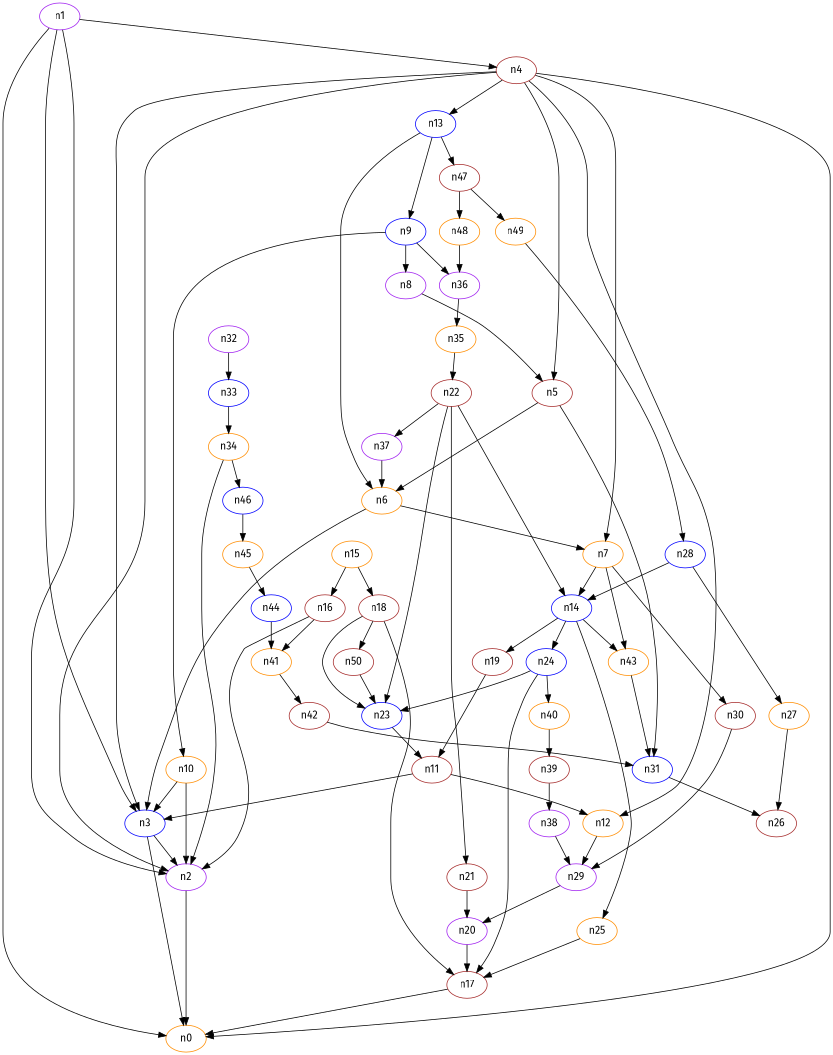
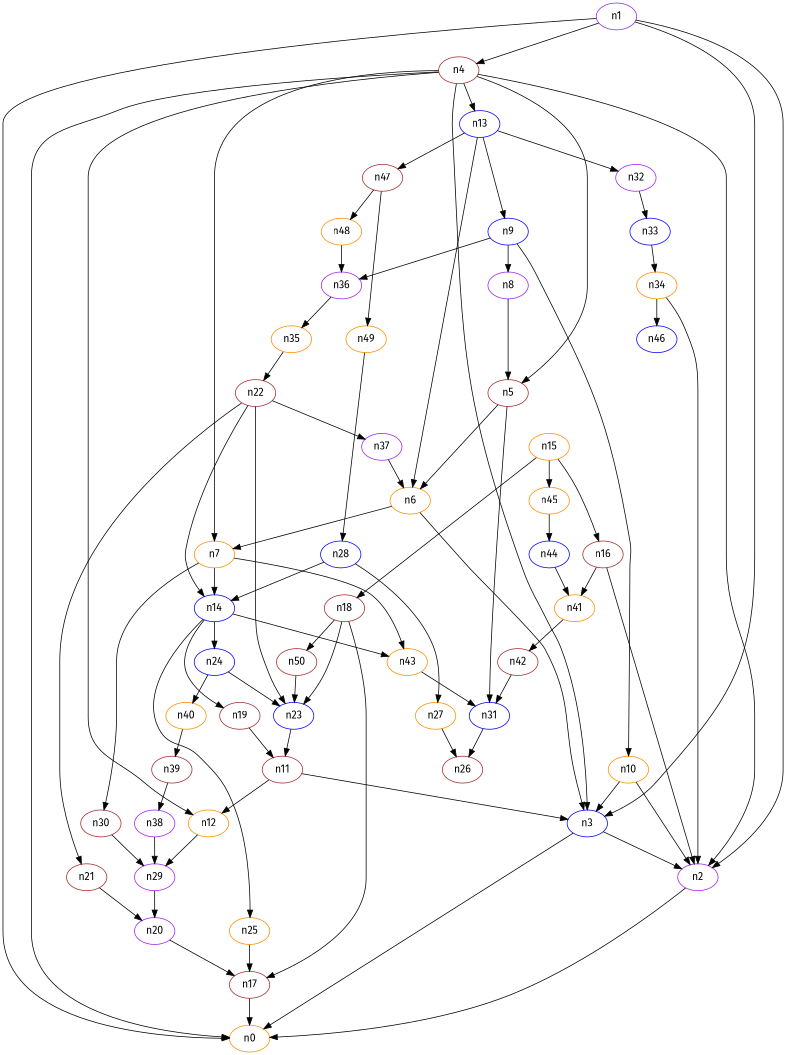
none -> (554, 150)
(243, 524) -> (549, 470)
(508, 820) -> none
